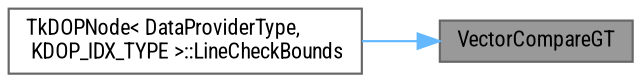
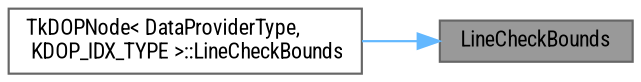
(536, 41) -> (536, 41)
